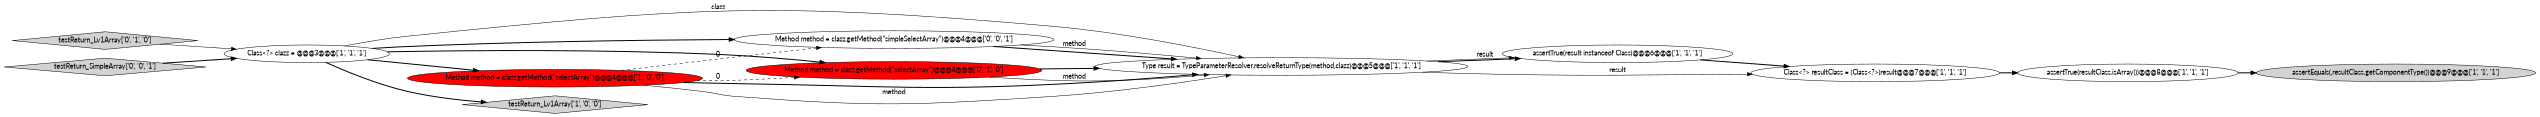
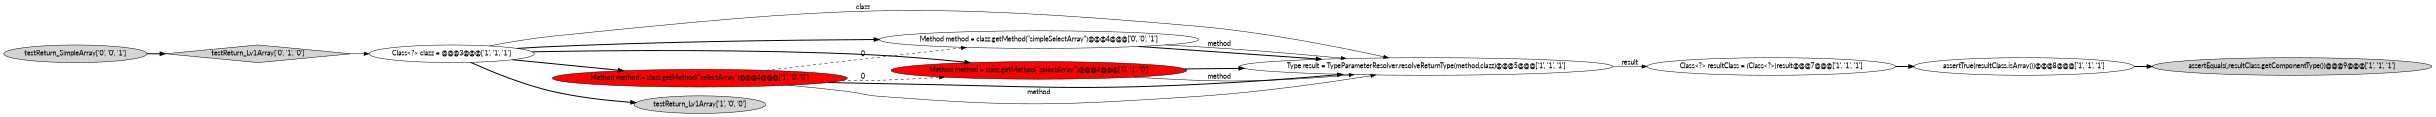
(1617, 54) -> none
(197, 61) -> (154, 54)
(105, 67) -> (75, 54)
(555, 105) -> (700, 105)
